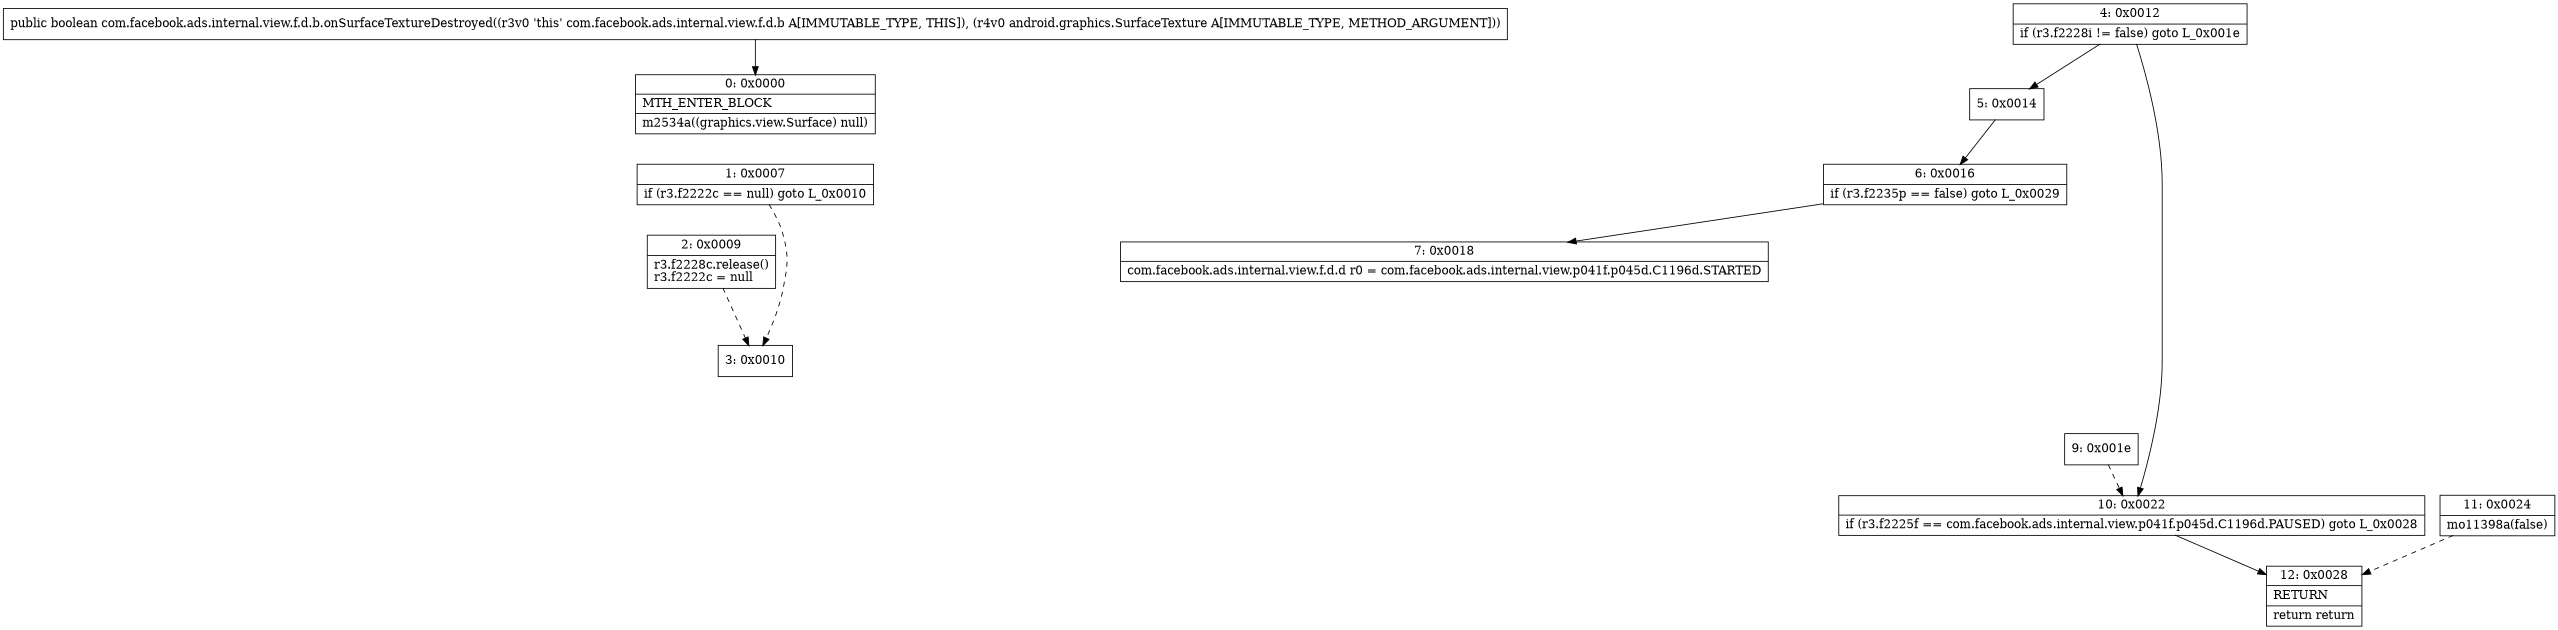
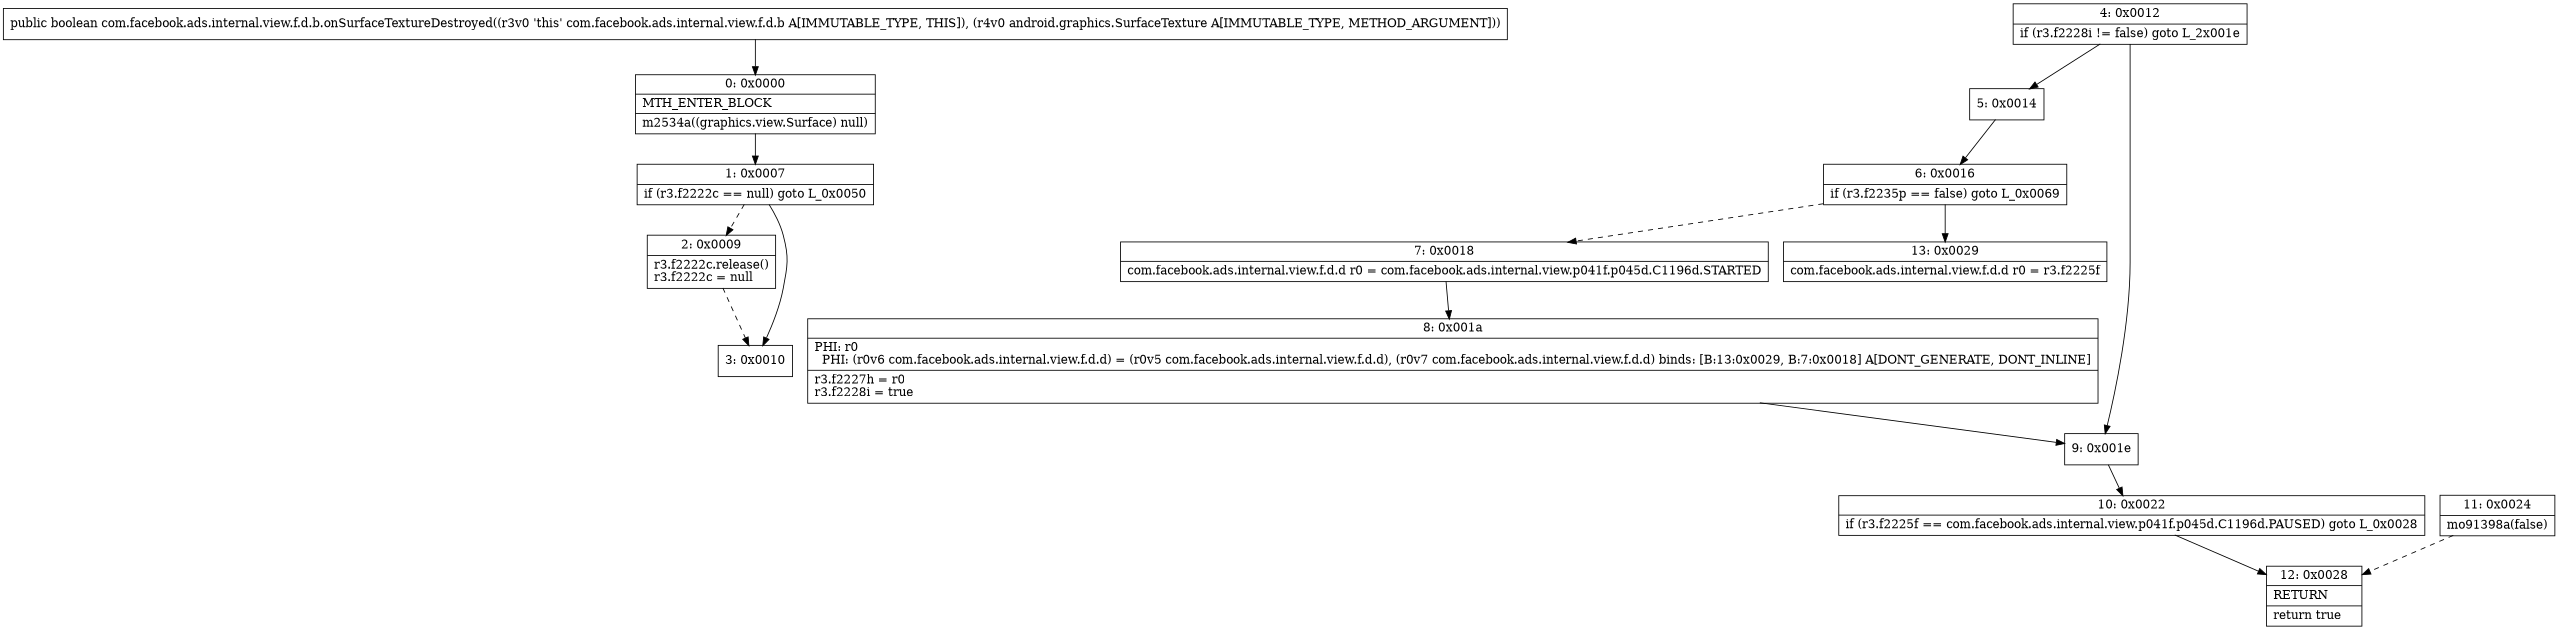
(2130, 34) -> (2130, 34)
none -> (755, 145)
(755, 194) -> (755, 194)
(1945, 194) -> (1945, 194)
none -> (737, 216)
(1700, 222) -> (1700, 222)
none -> (1945, 262)
(711, 265) -> (711, 265)
(2162, 266) -> (2130, 236)
(786, 271) -> (786, 271)
none -> (1453, 361)
(2114, 476) -> (2114, 476)
(2497, 525) -> (2497, 525)
(2314, 616) -> (2307, 616)
